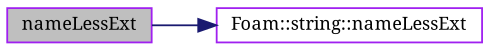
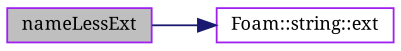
(349, 25) -> (305, 25)
